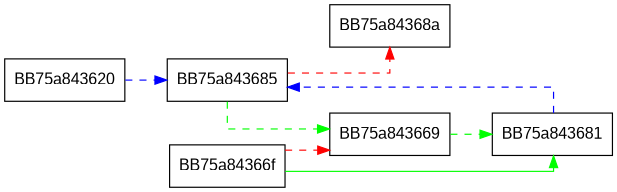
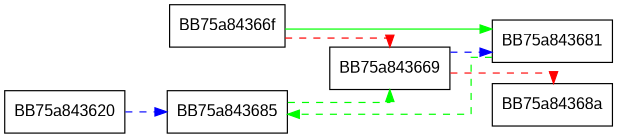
(346, 73) -> (502, 73)
(439, 87) -> (424, 114)
(465, 134) -> (465, 52)
